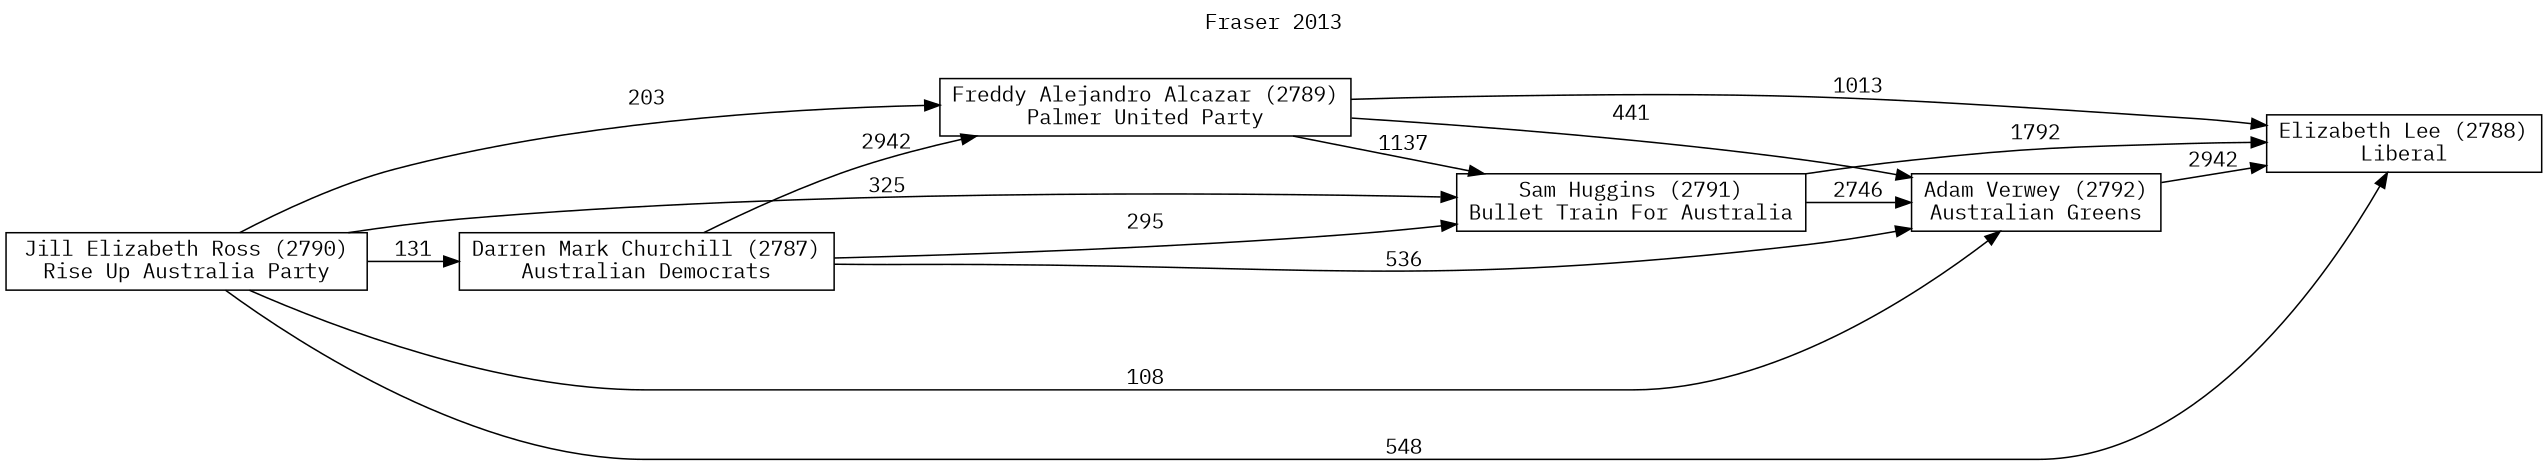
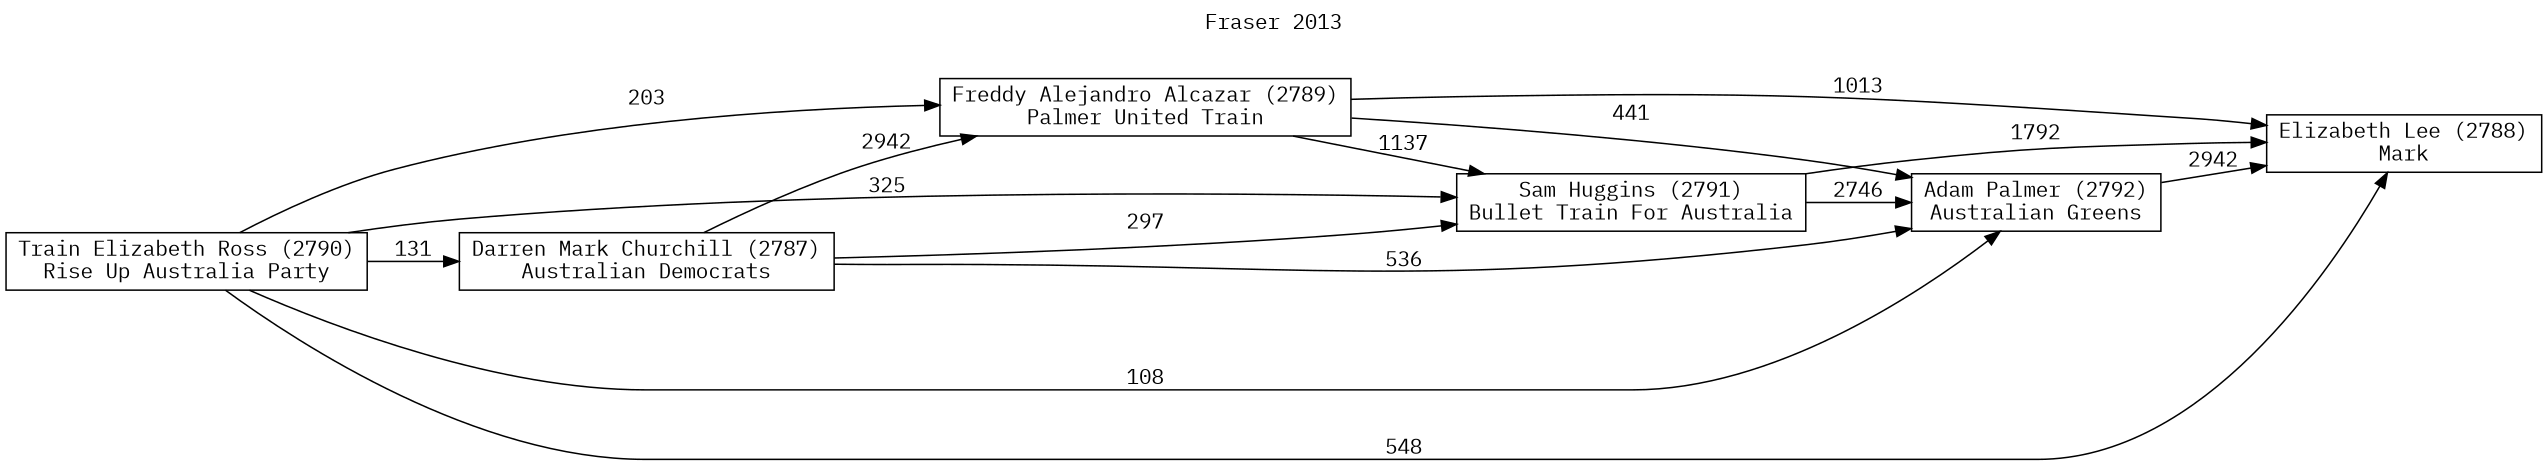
(1145, 107) -> (1145, 107)
(2404, 144) -> (2404, 144)
(2036, 202) -> (2036, 202)
(1145, 223) -> (1145, 223)
(187, 261) -> (187, 261)
